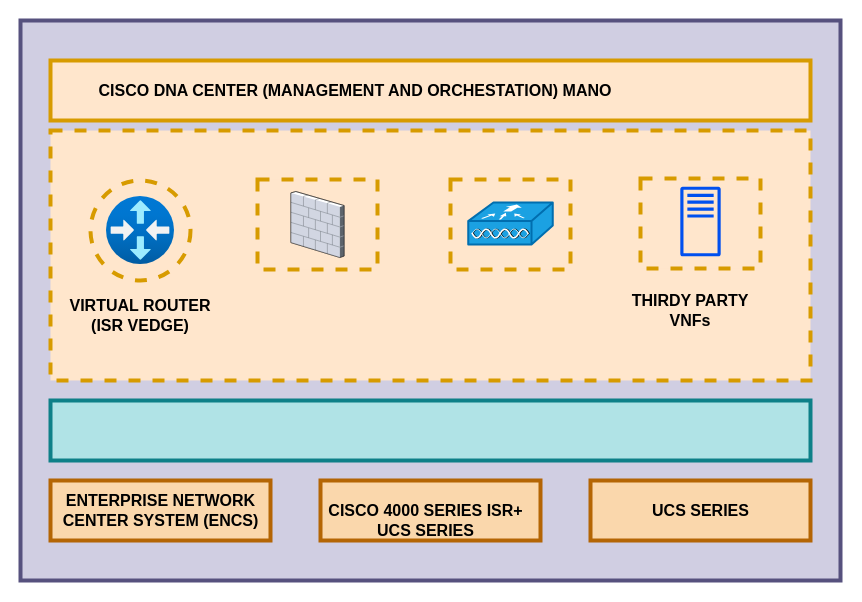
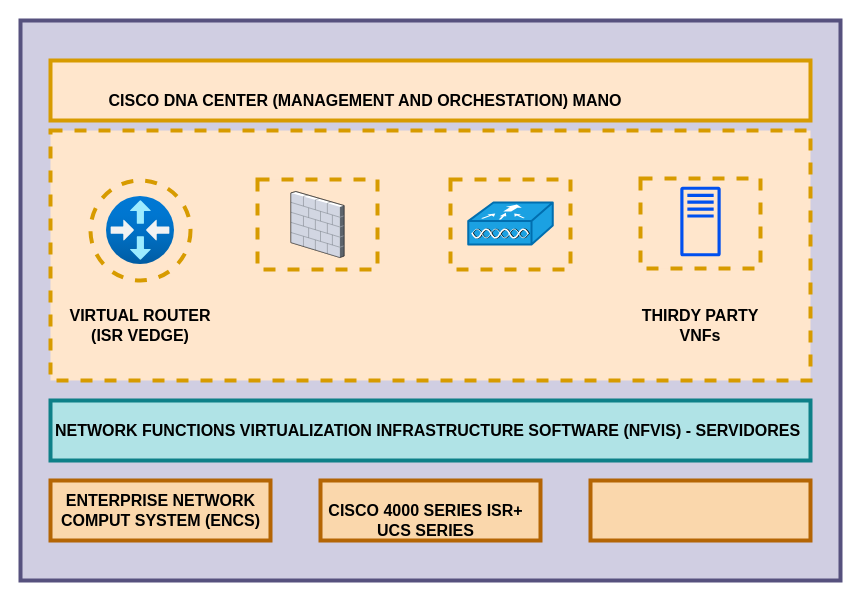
(356, 91) -> (366, 101)
(691, 311) -> (701, 326)
(141, 316) -> (141, 326)
none -> (428, 431)
(161, 511) -> (161, 511)
(701, 511) -> none
